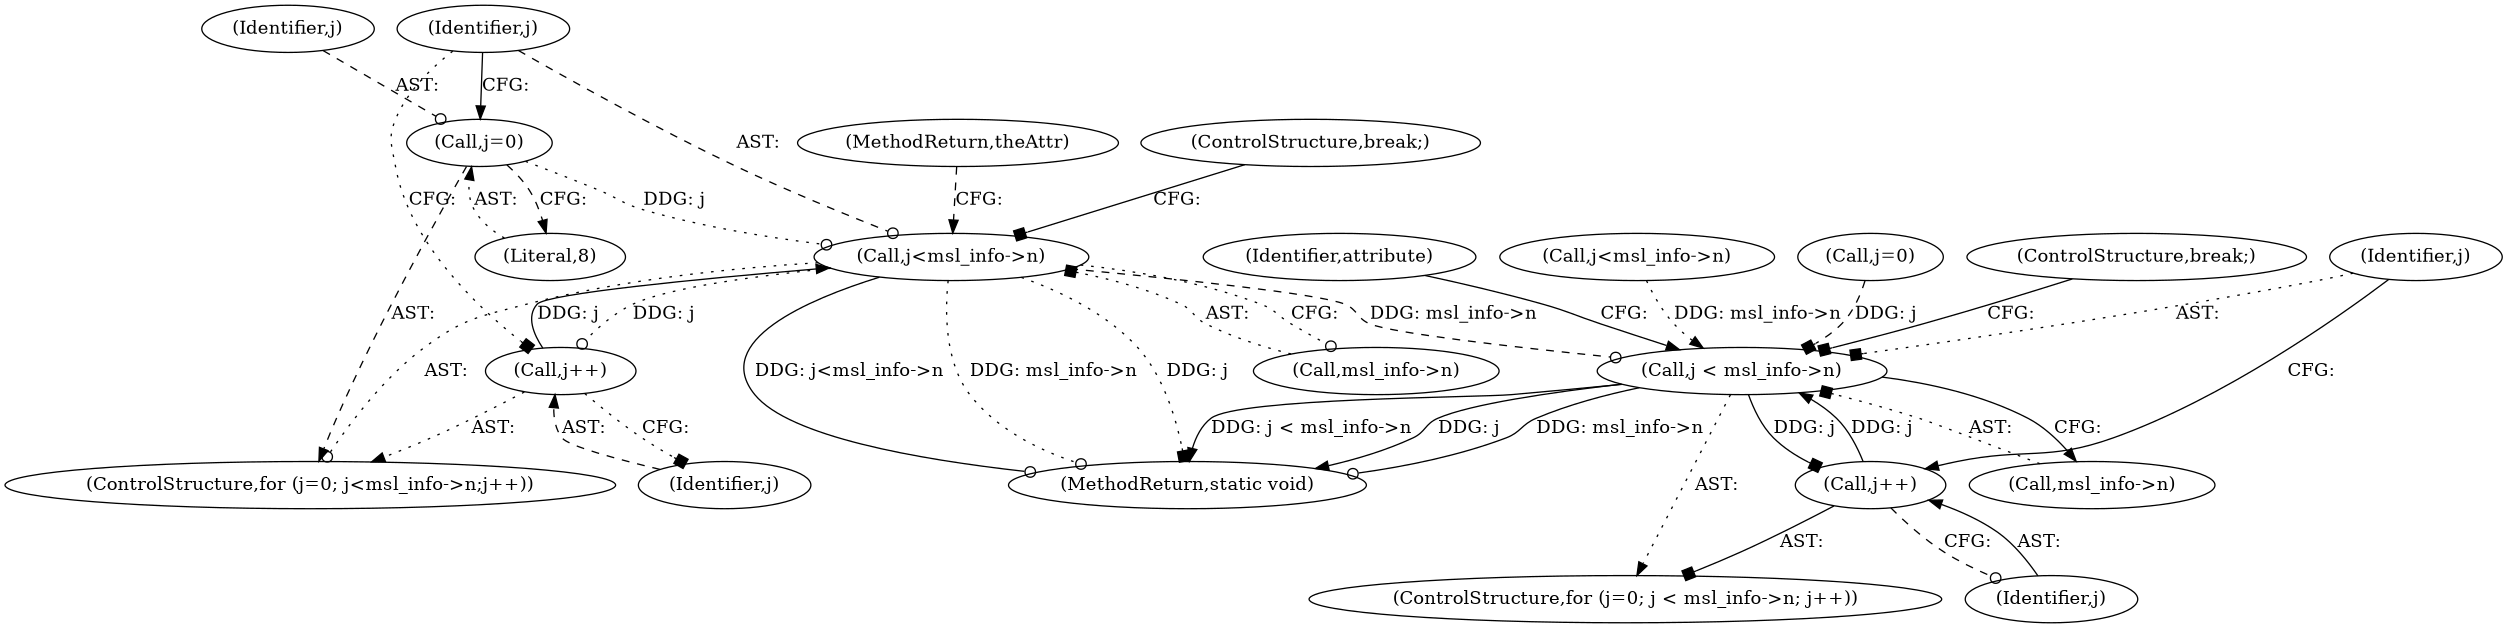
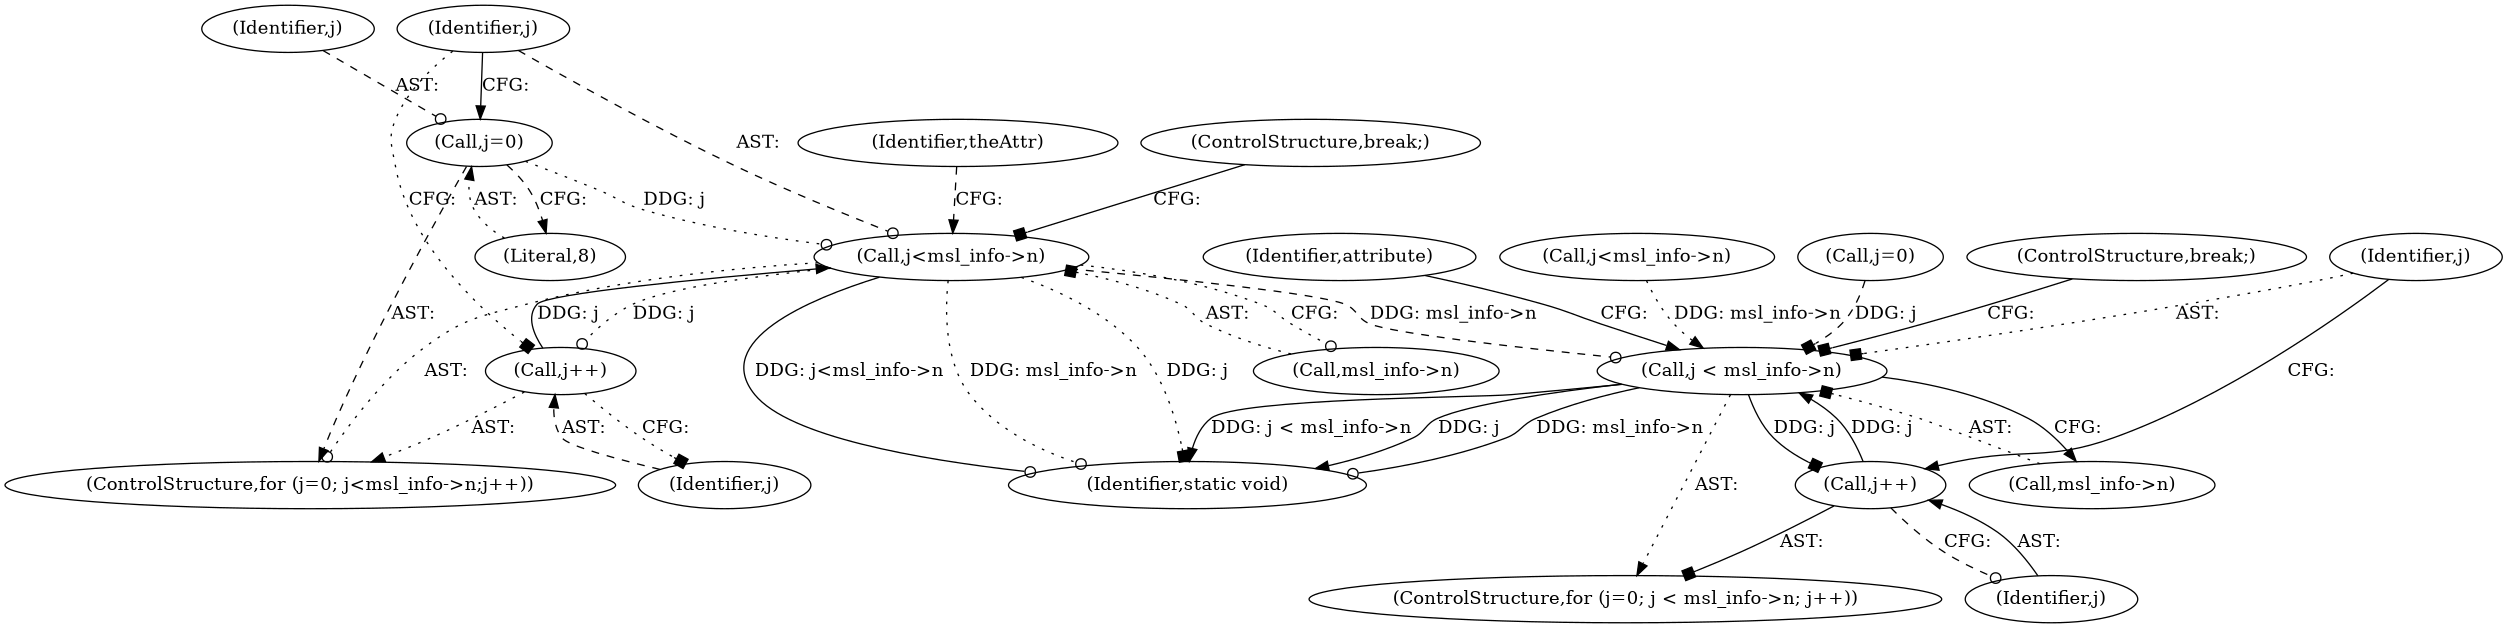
(958, 143) -> (958, 143)
(1187, 485) -> (1187, 485)
